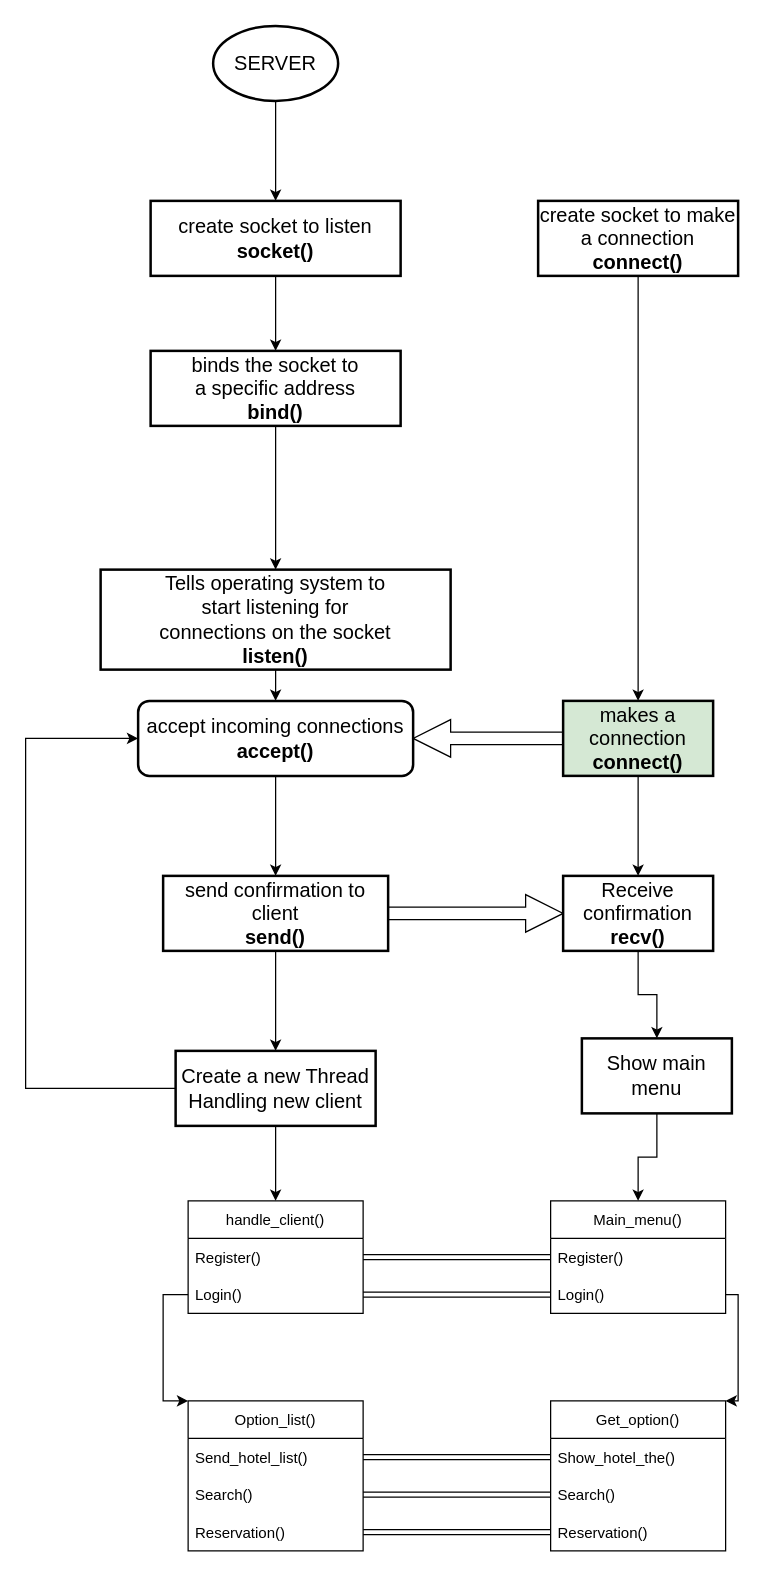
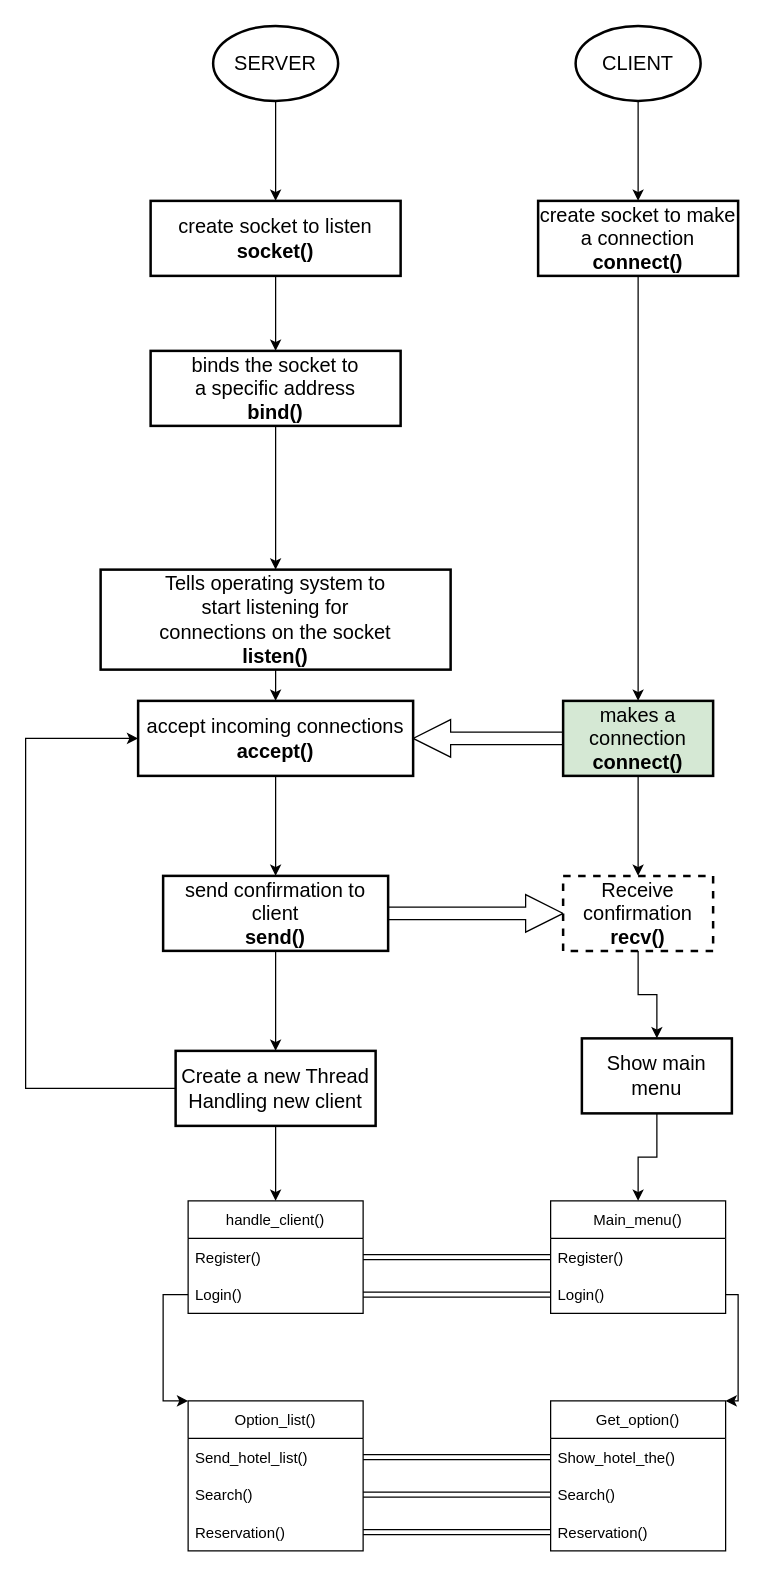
none -> (638, 63)
none -> (638, 147)
(276, 738) -> (276, 738)
(638, 913) -> (638, 913)
